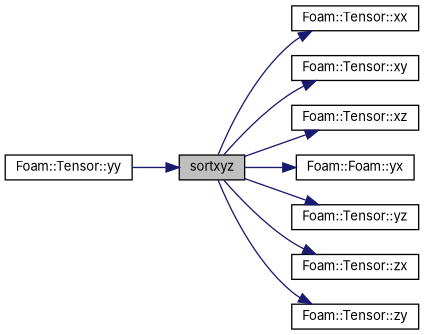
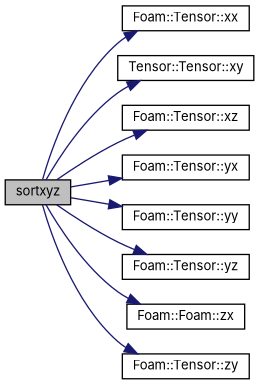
(355, 68) -> (186, 68)
(149, 167) -> (90, 201)
(355, 167) -> (186, 167)
(355, 267) -> (186, 317)
